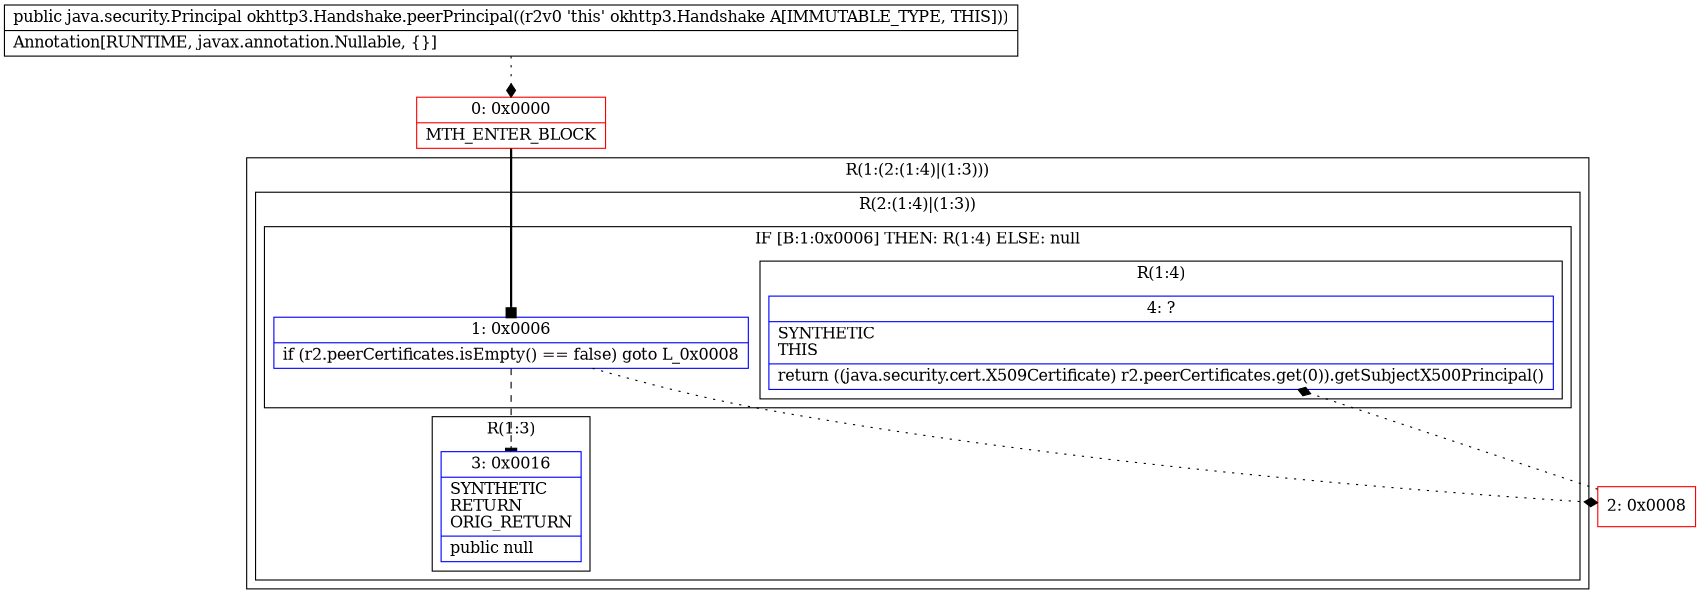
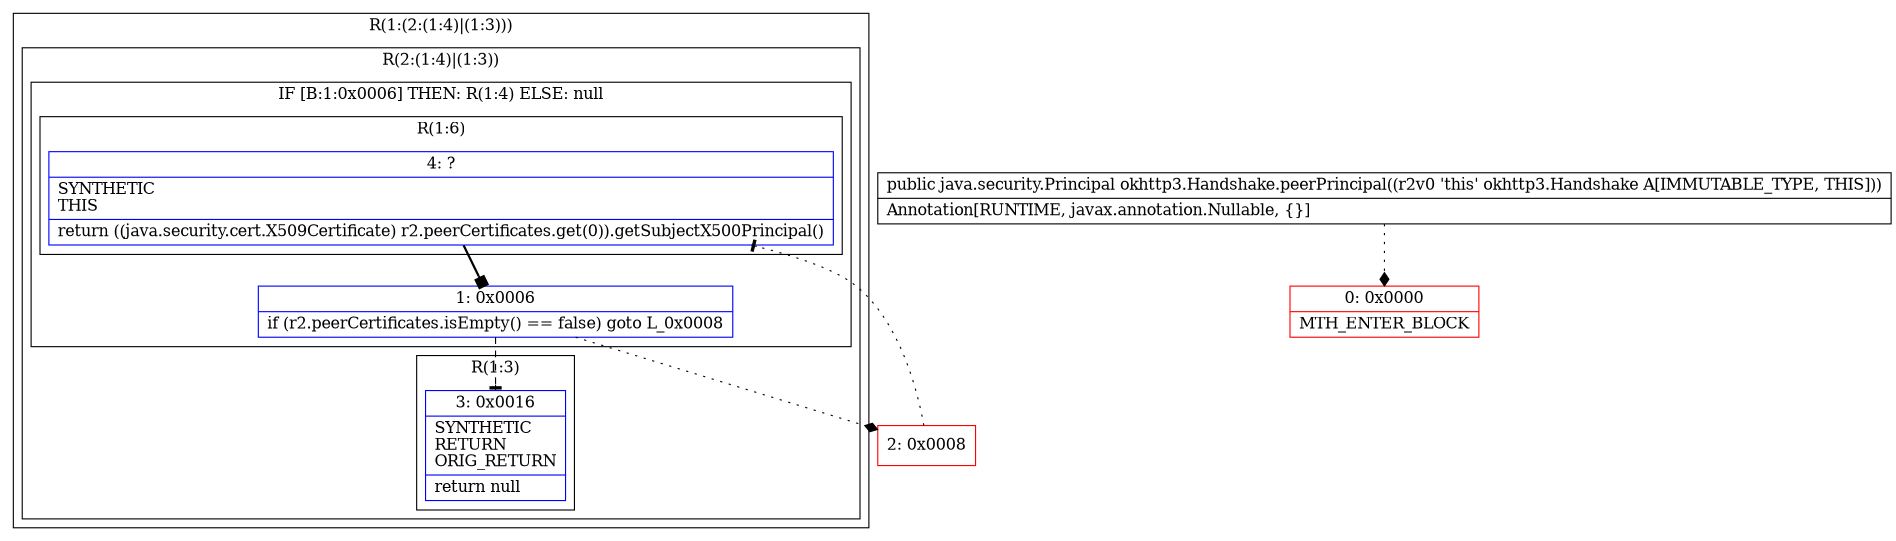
(511, 219) -> (471, 261)
(1161, 274) -> (441, 129)
(1454, 441) -> (878, 309)
(492, 548) -> (478, 487)
